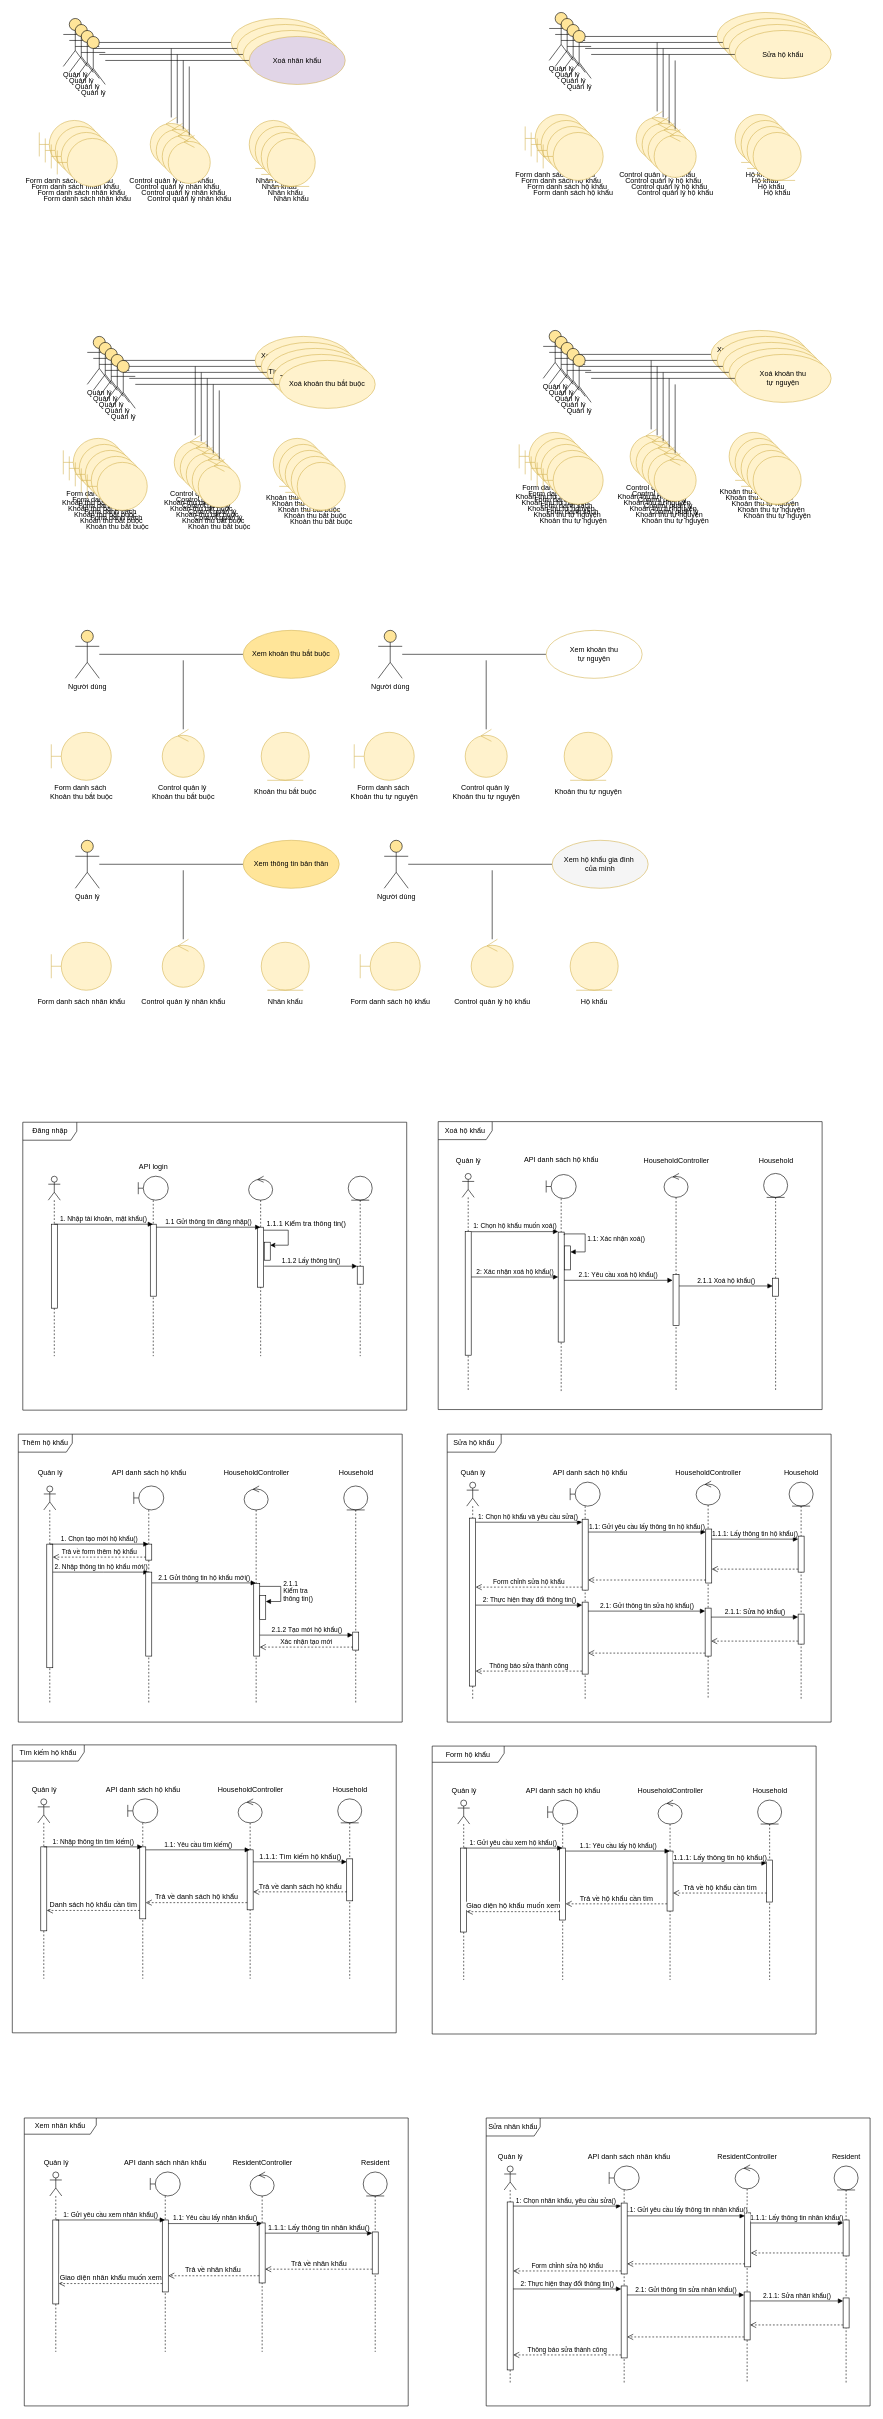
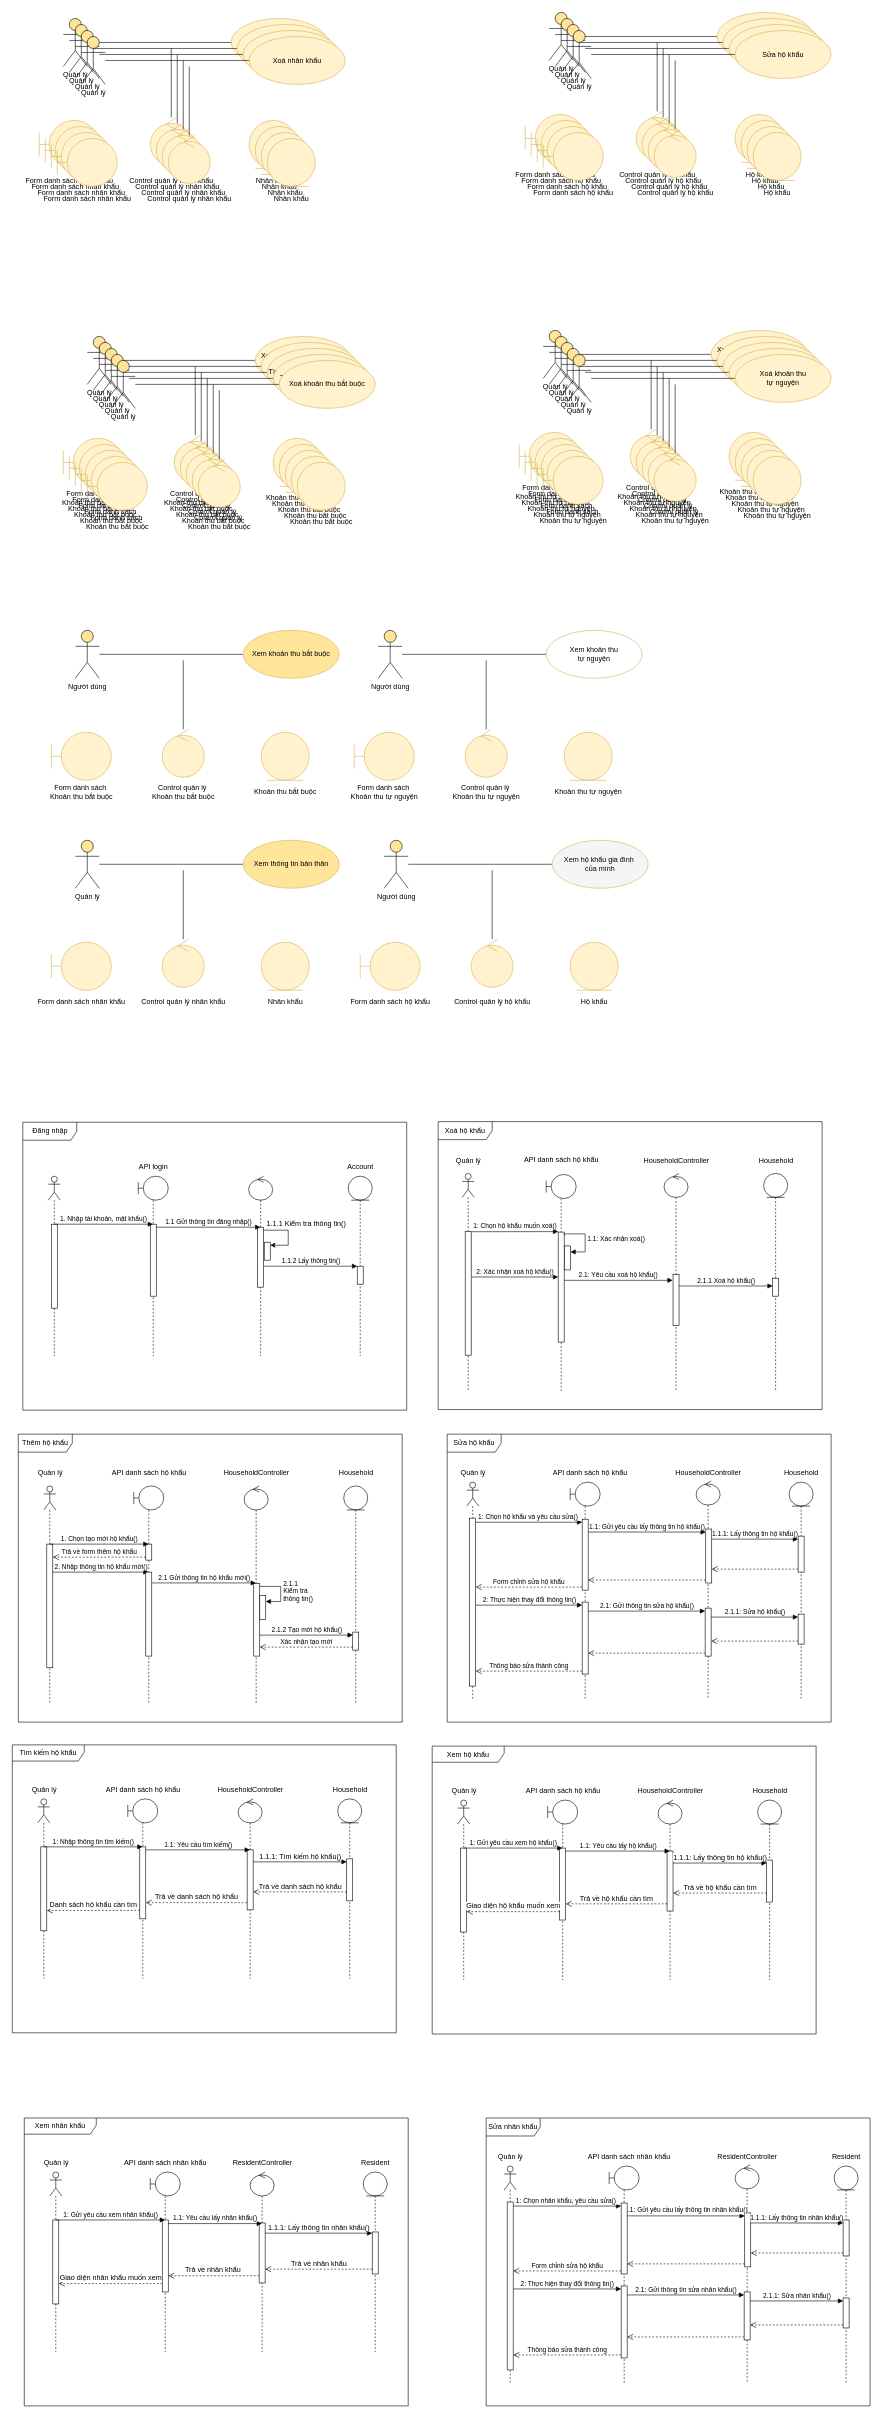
(297, 60) -> (297, 60)
none -> (360, 1167)
(468, 1755) -> (468, 1755)
